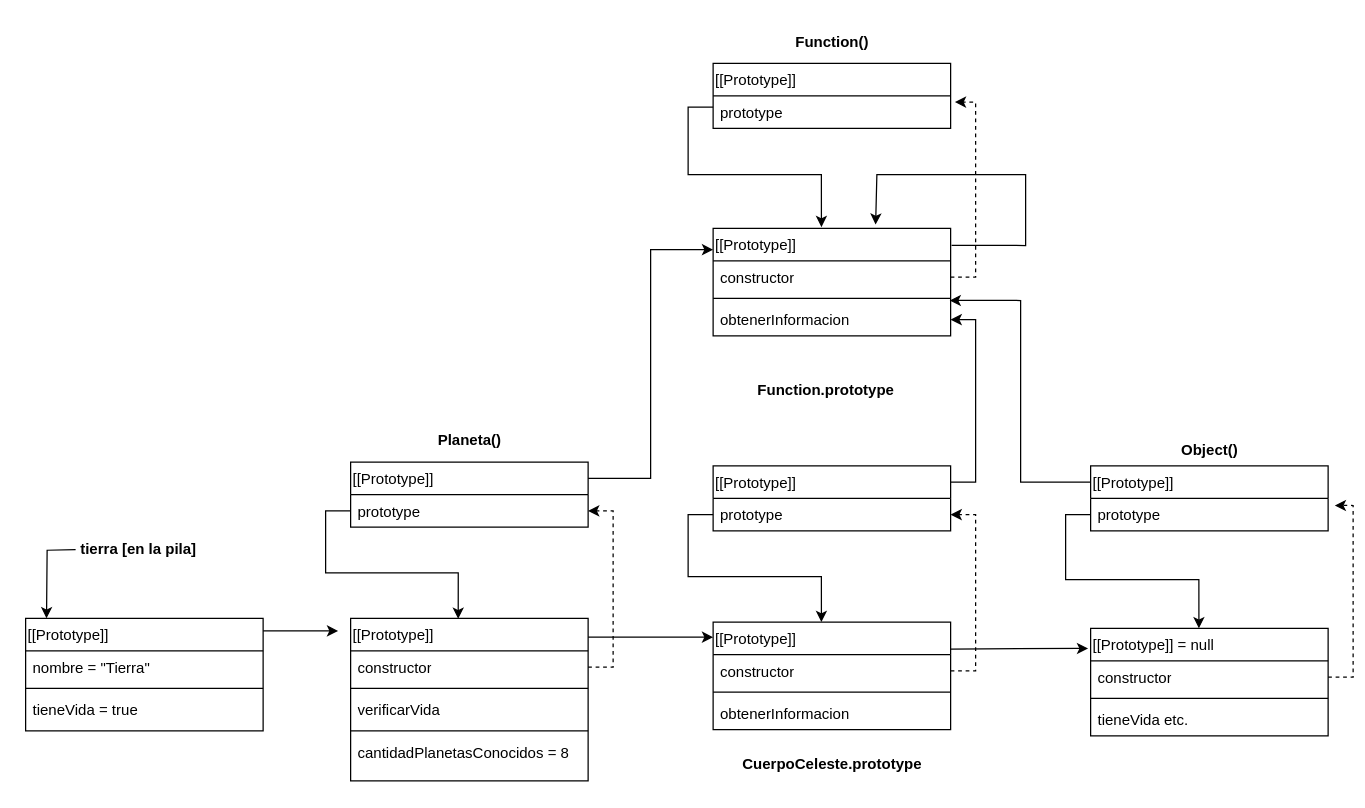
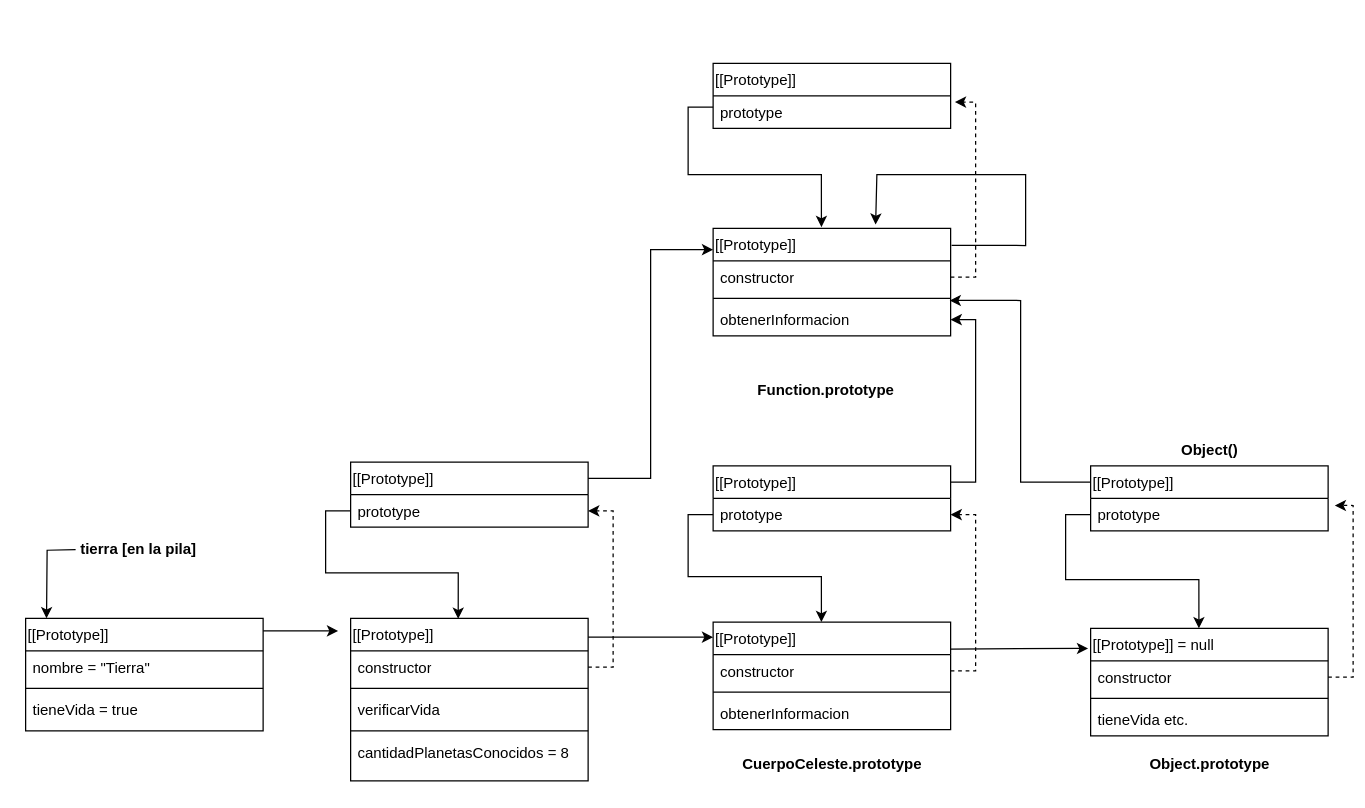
(832, 42) -> none
(469, 441) -> none
none -> (1209, 764)
